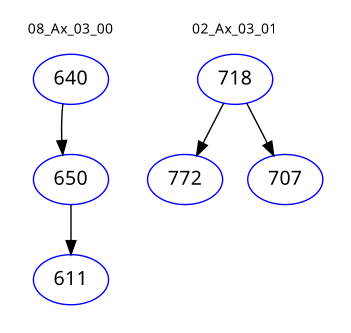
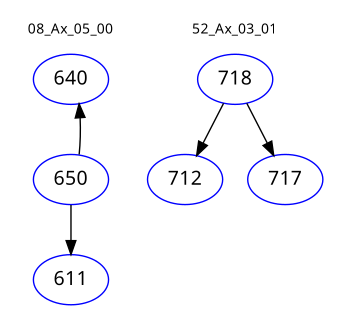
(71, 30) -> (71, 30)
(235, 30) -> (235, 30)
(62, 122) -> (80, 136)
(185, 180) -> (185, 180)
(285, 180) -> (285, 180)
